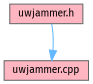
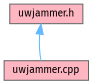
(53, 37) -> (39, 48)
